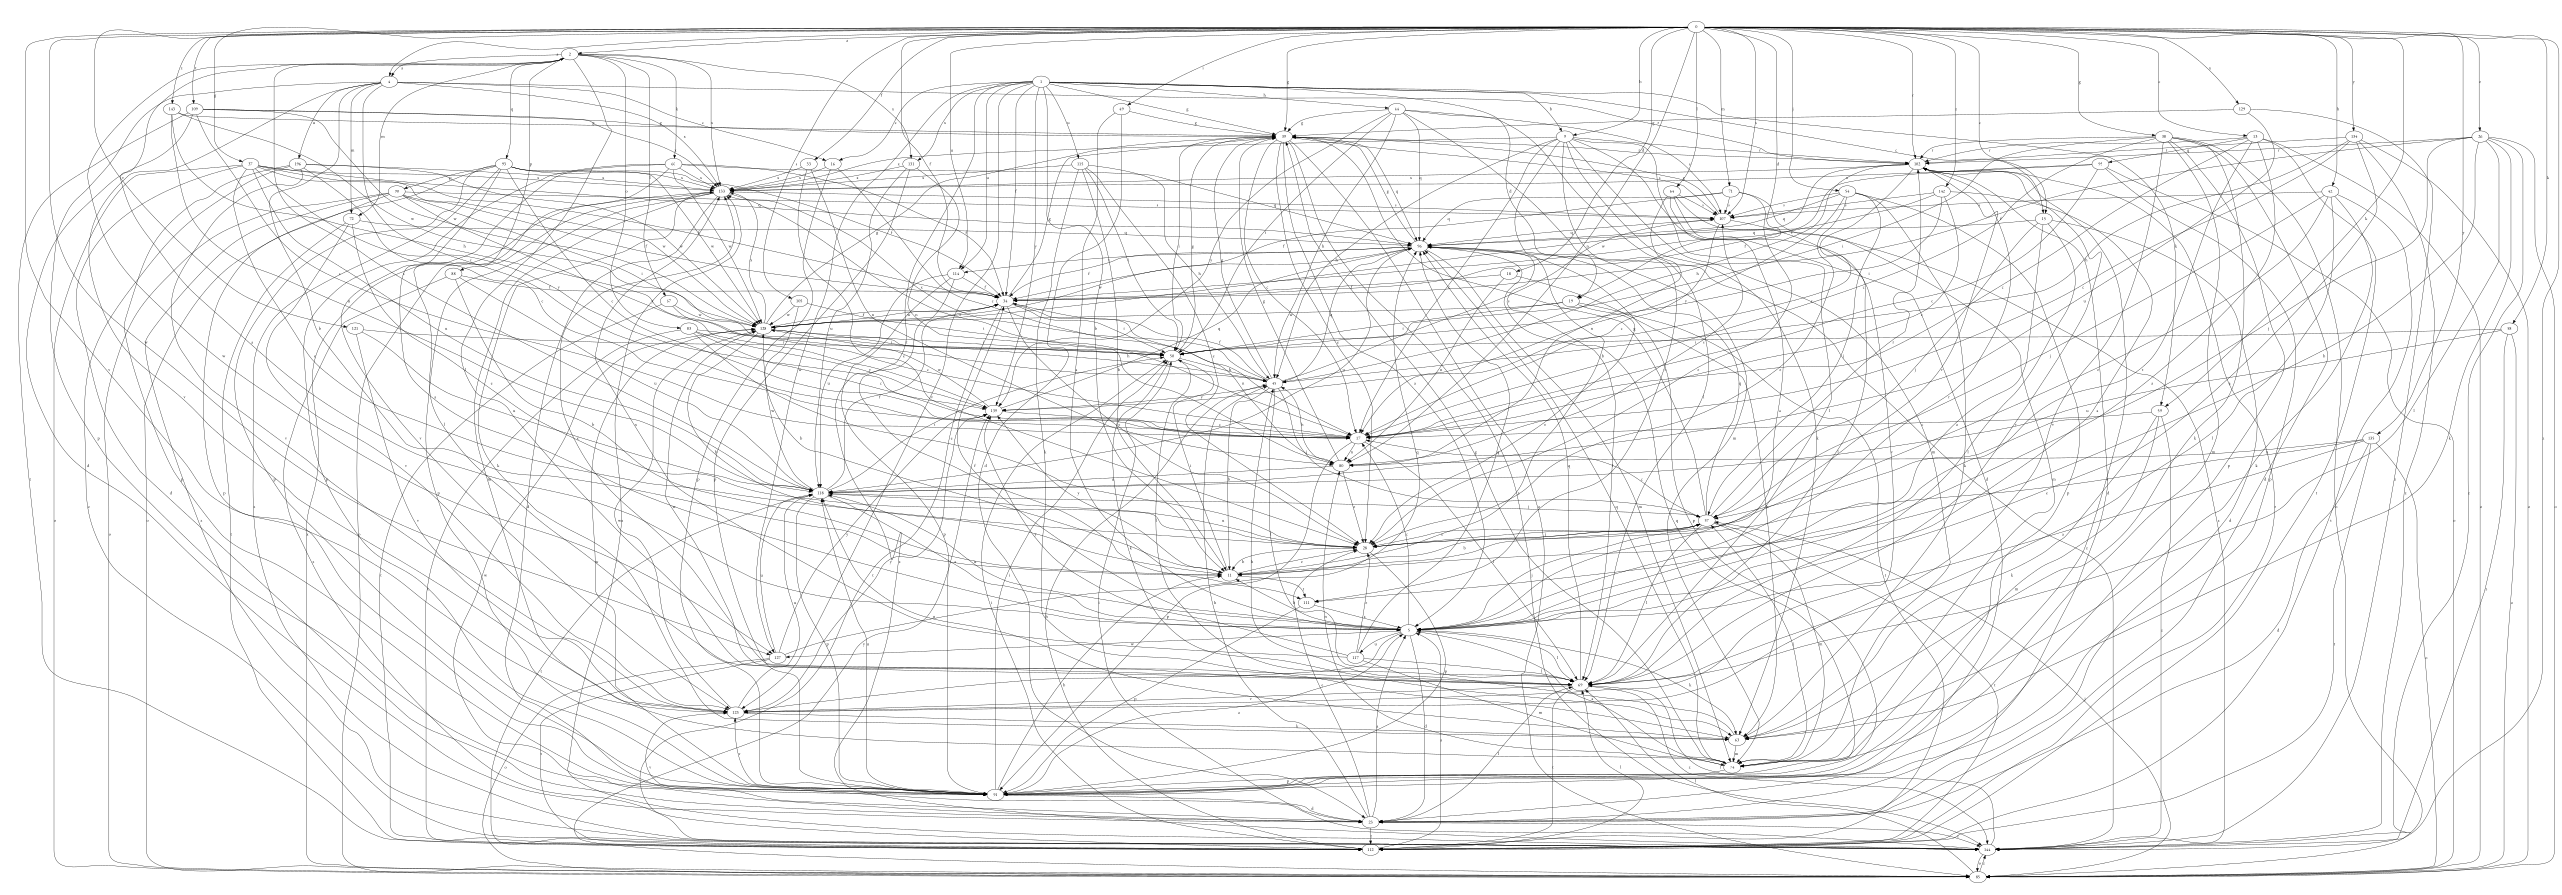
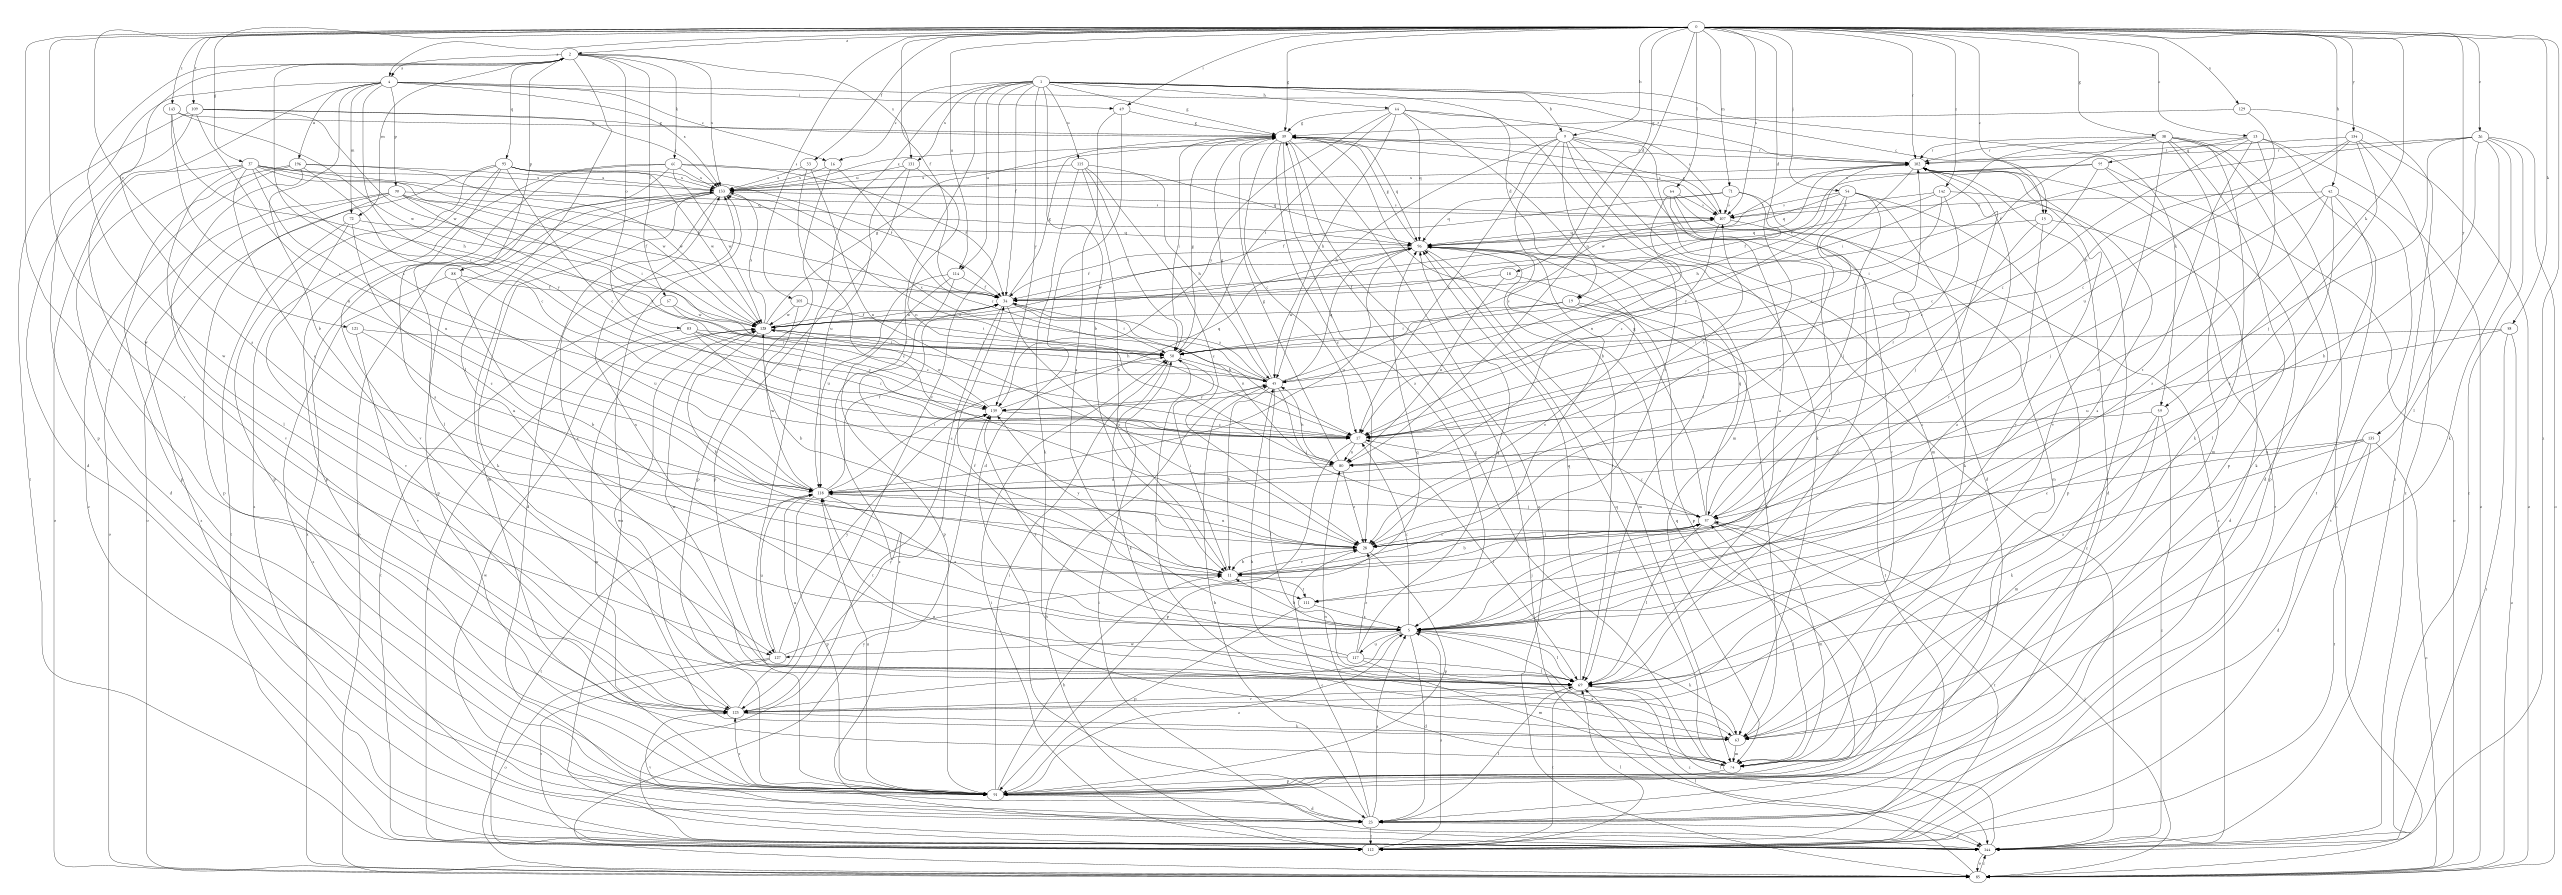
none -> (754, 95)
(458, 173) -> (395, 135)
(857, 178) -> (857, 178)
(1111, 257) -> (1662, 229)
(1220, 342) -> (1220, 342)
(1902, 514) -> (722, 666)
(1105, 600) -> none
